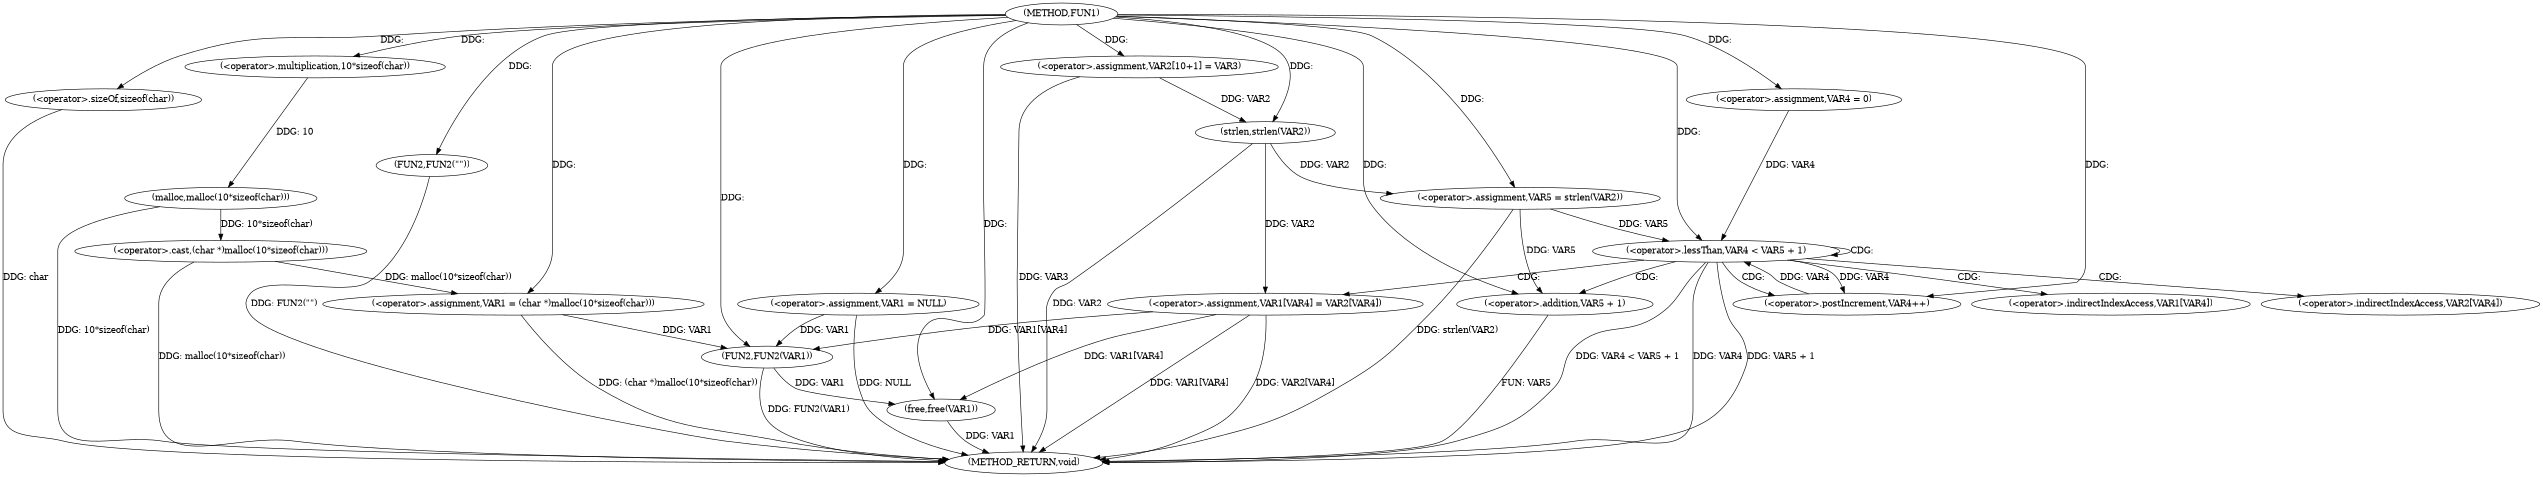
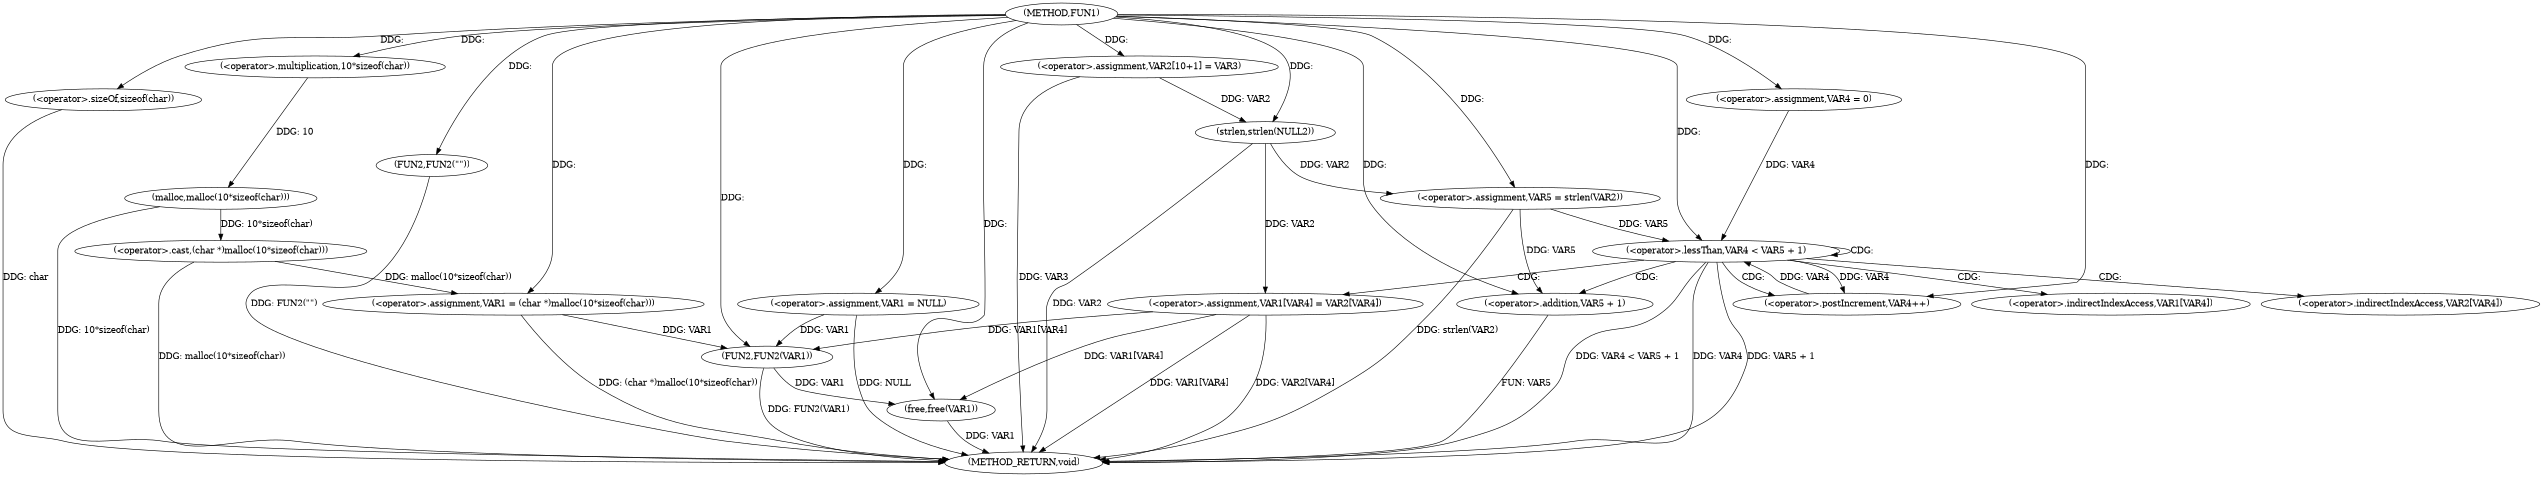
(1265, 133) -> (1265, 133)
